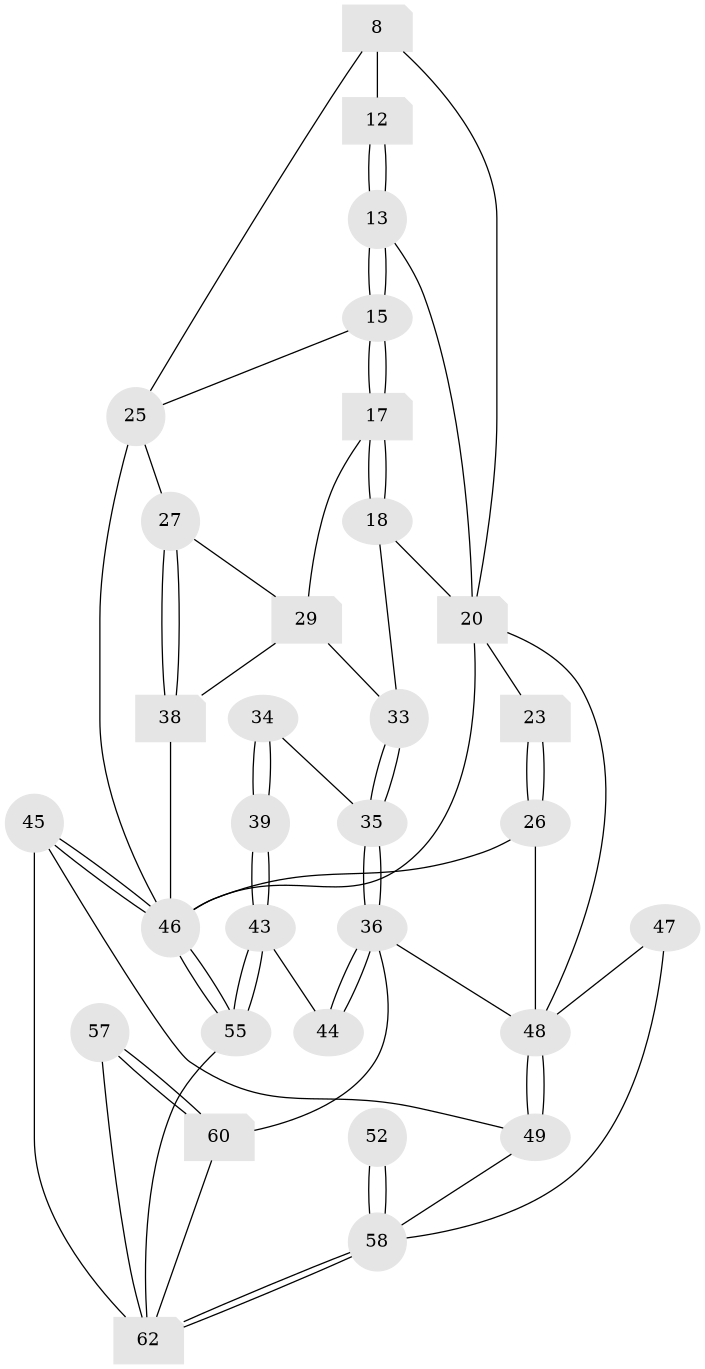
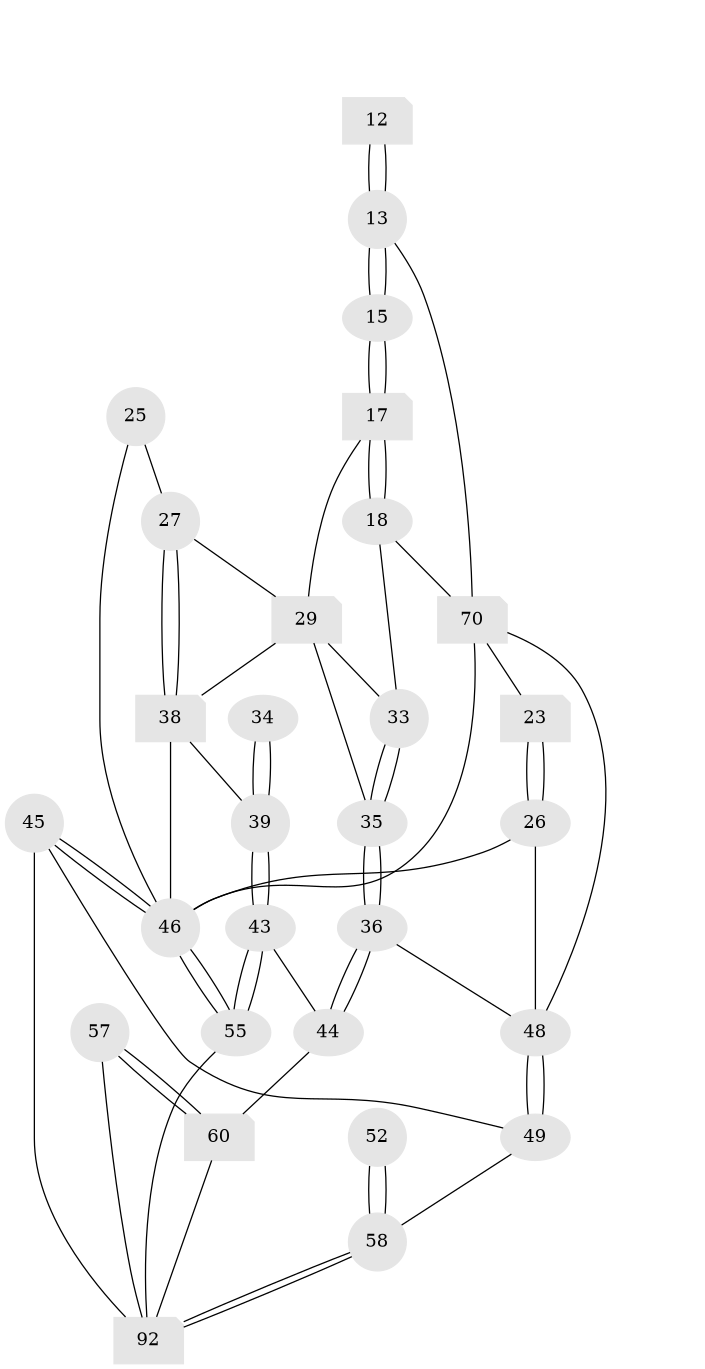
(377, 28) -> none
(256, 368) -> none
(472, 620) -> (472, 620)
none -> (216, 771)
(318, 771) -> (339, 722)
(665, 928) -> none
(366, 1073) -> (276, 1083)
(149, 1341) -> (149, 1341)
